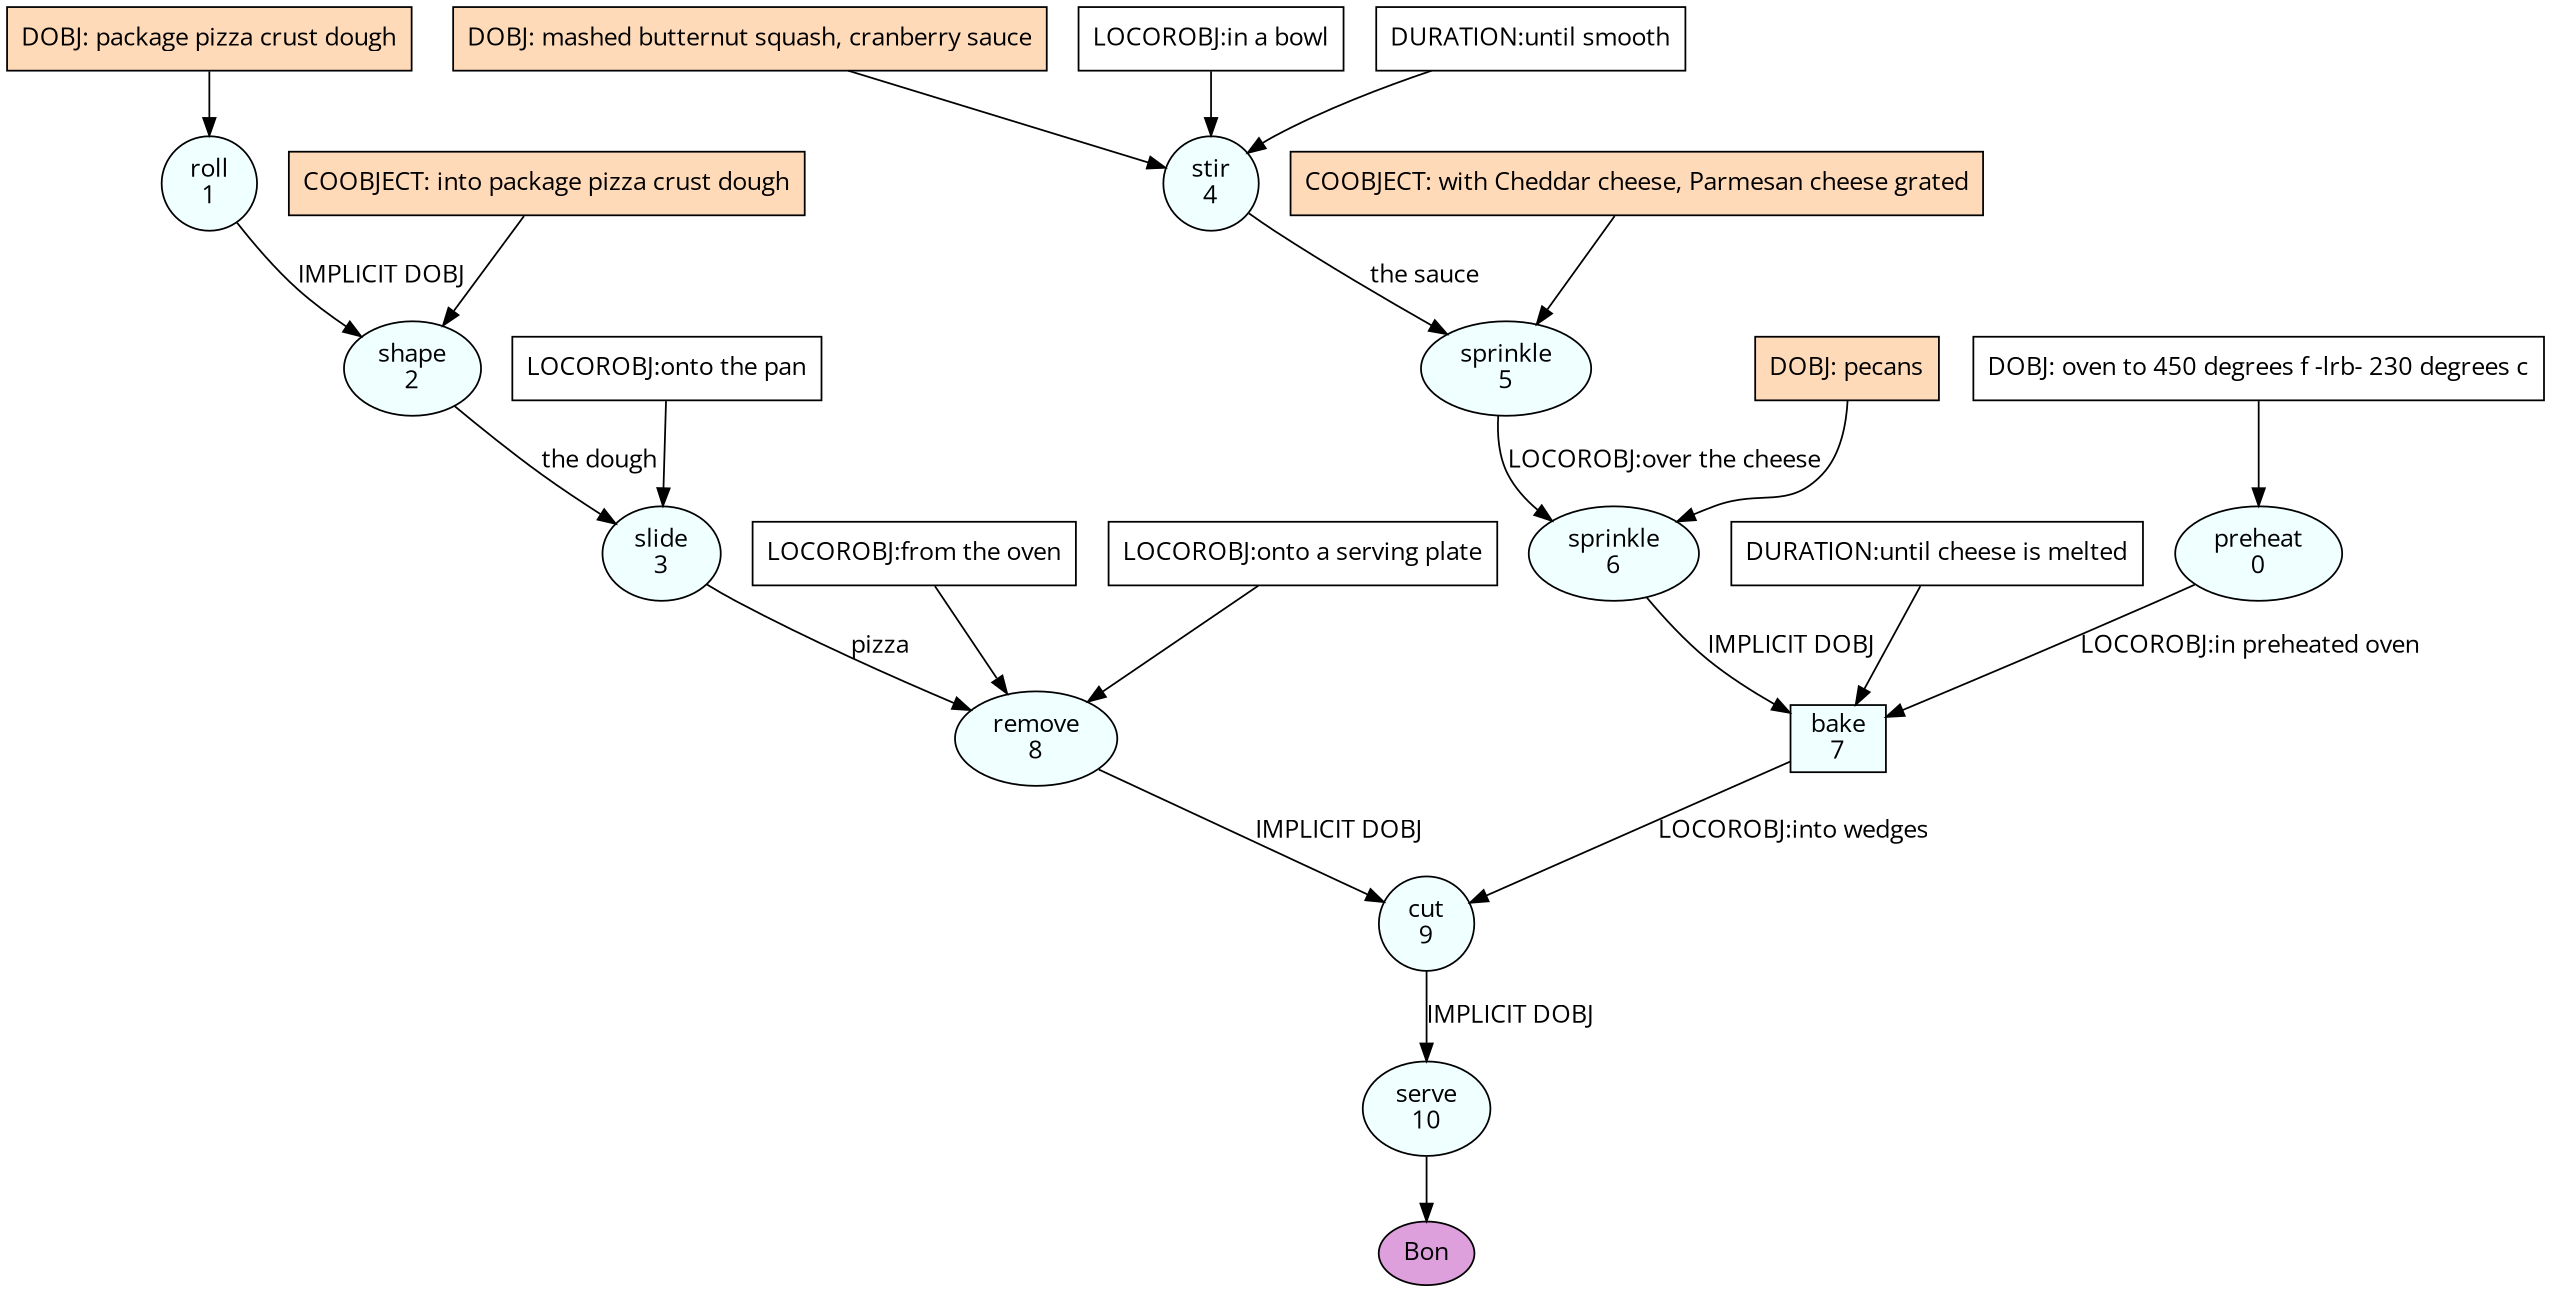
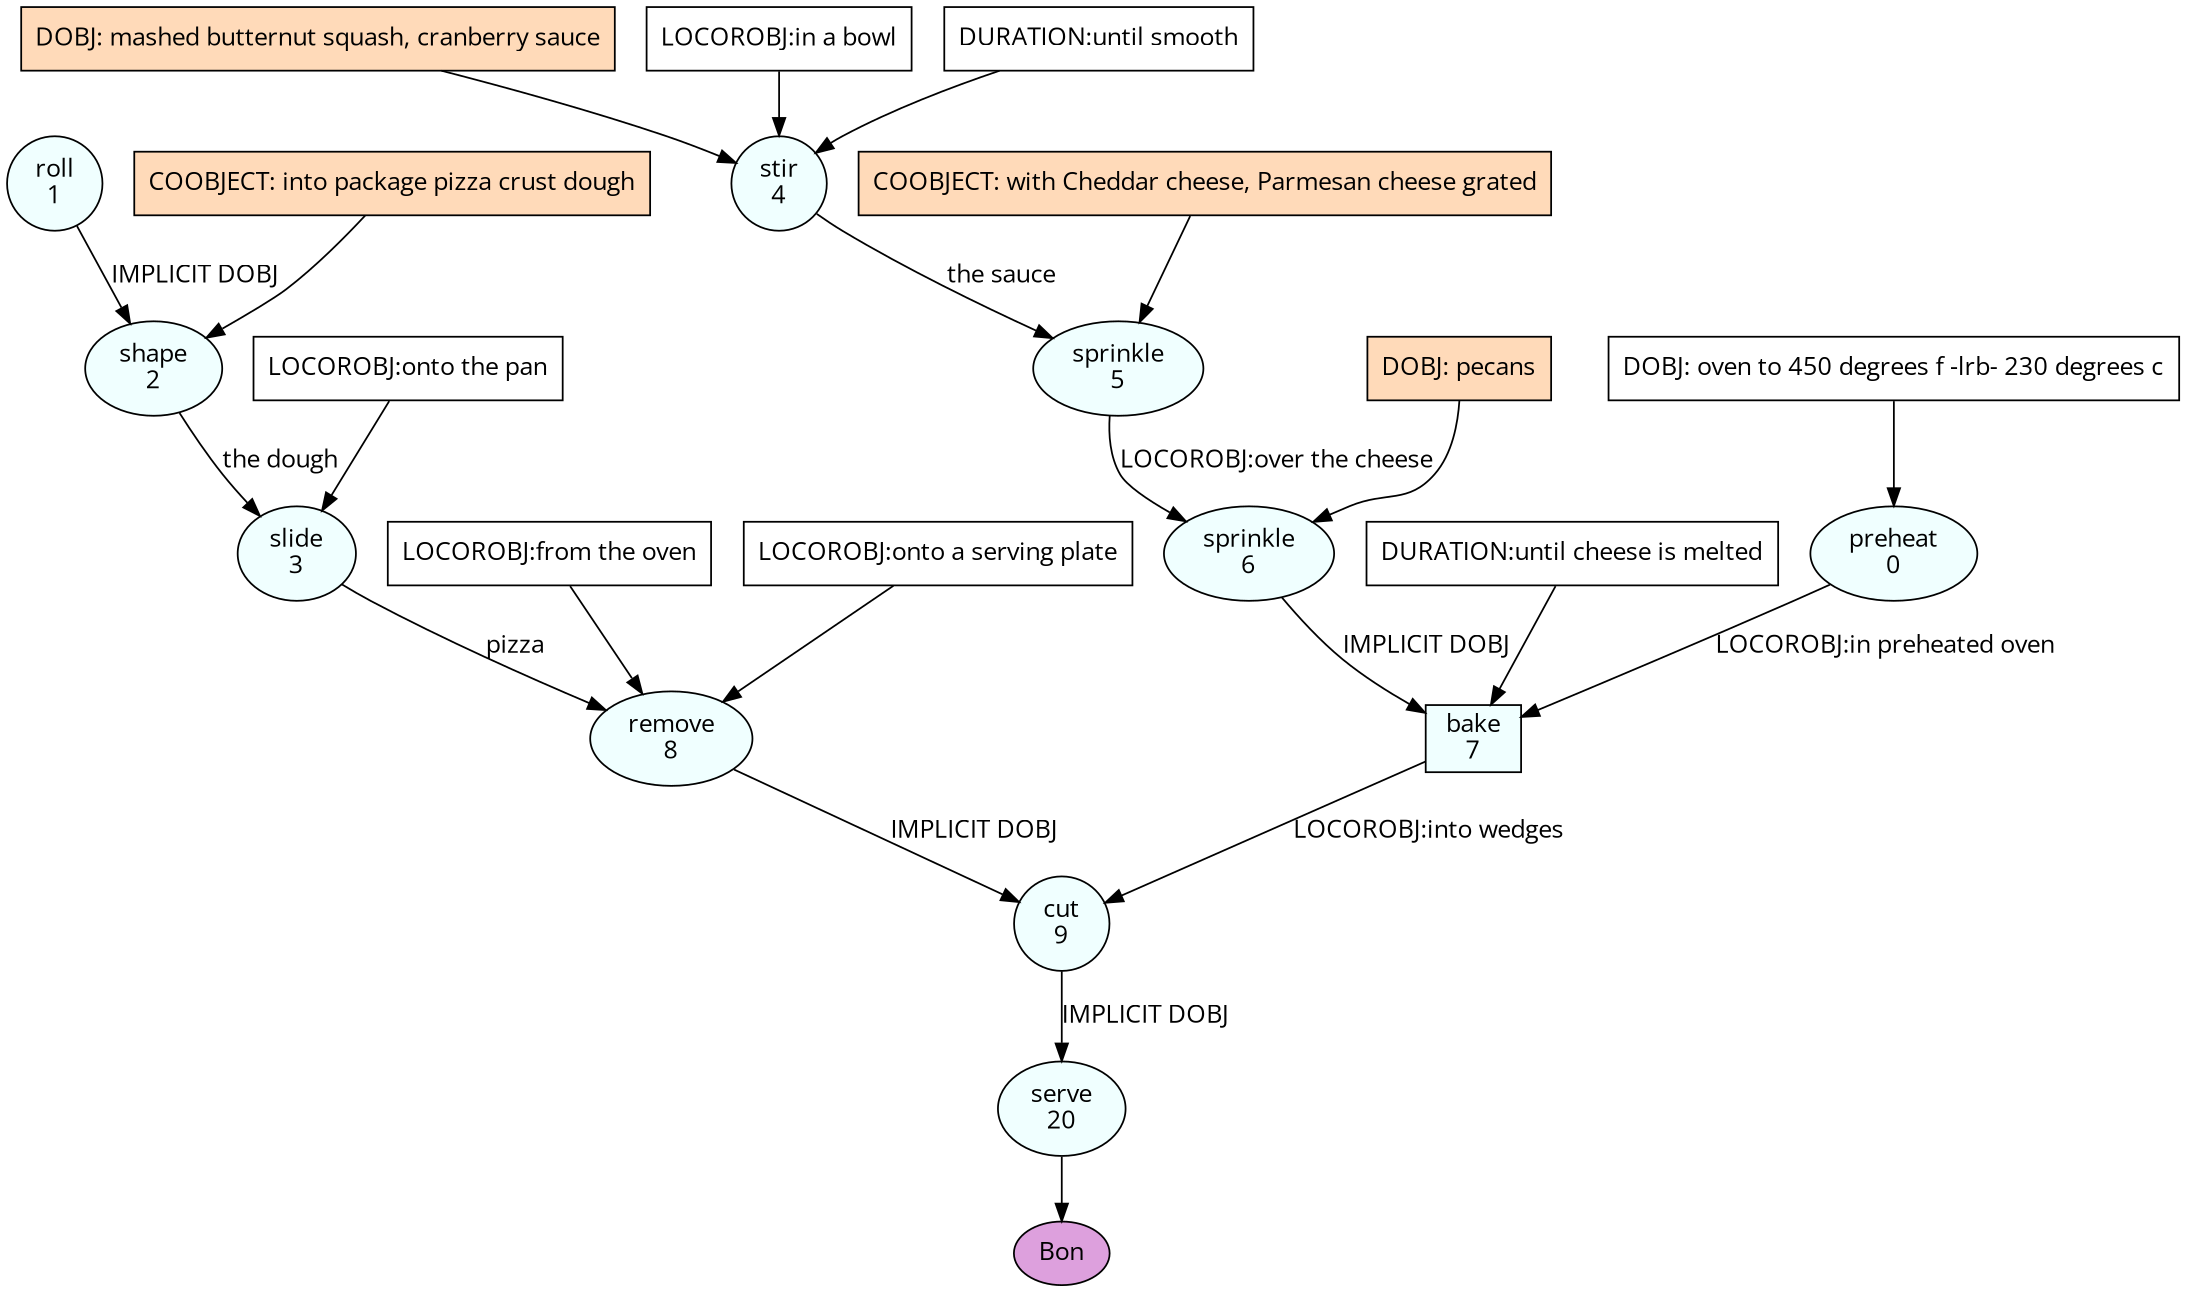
(209, 39) -> none
(1427, 1109) -> (1062, 1109)
